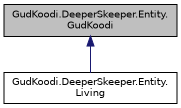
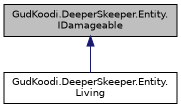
(90, 20) -> (90, 20)
